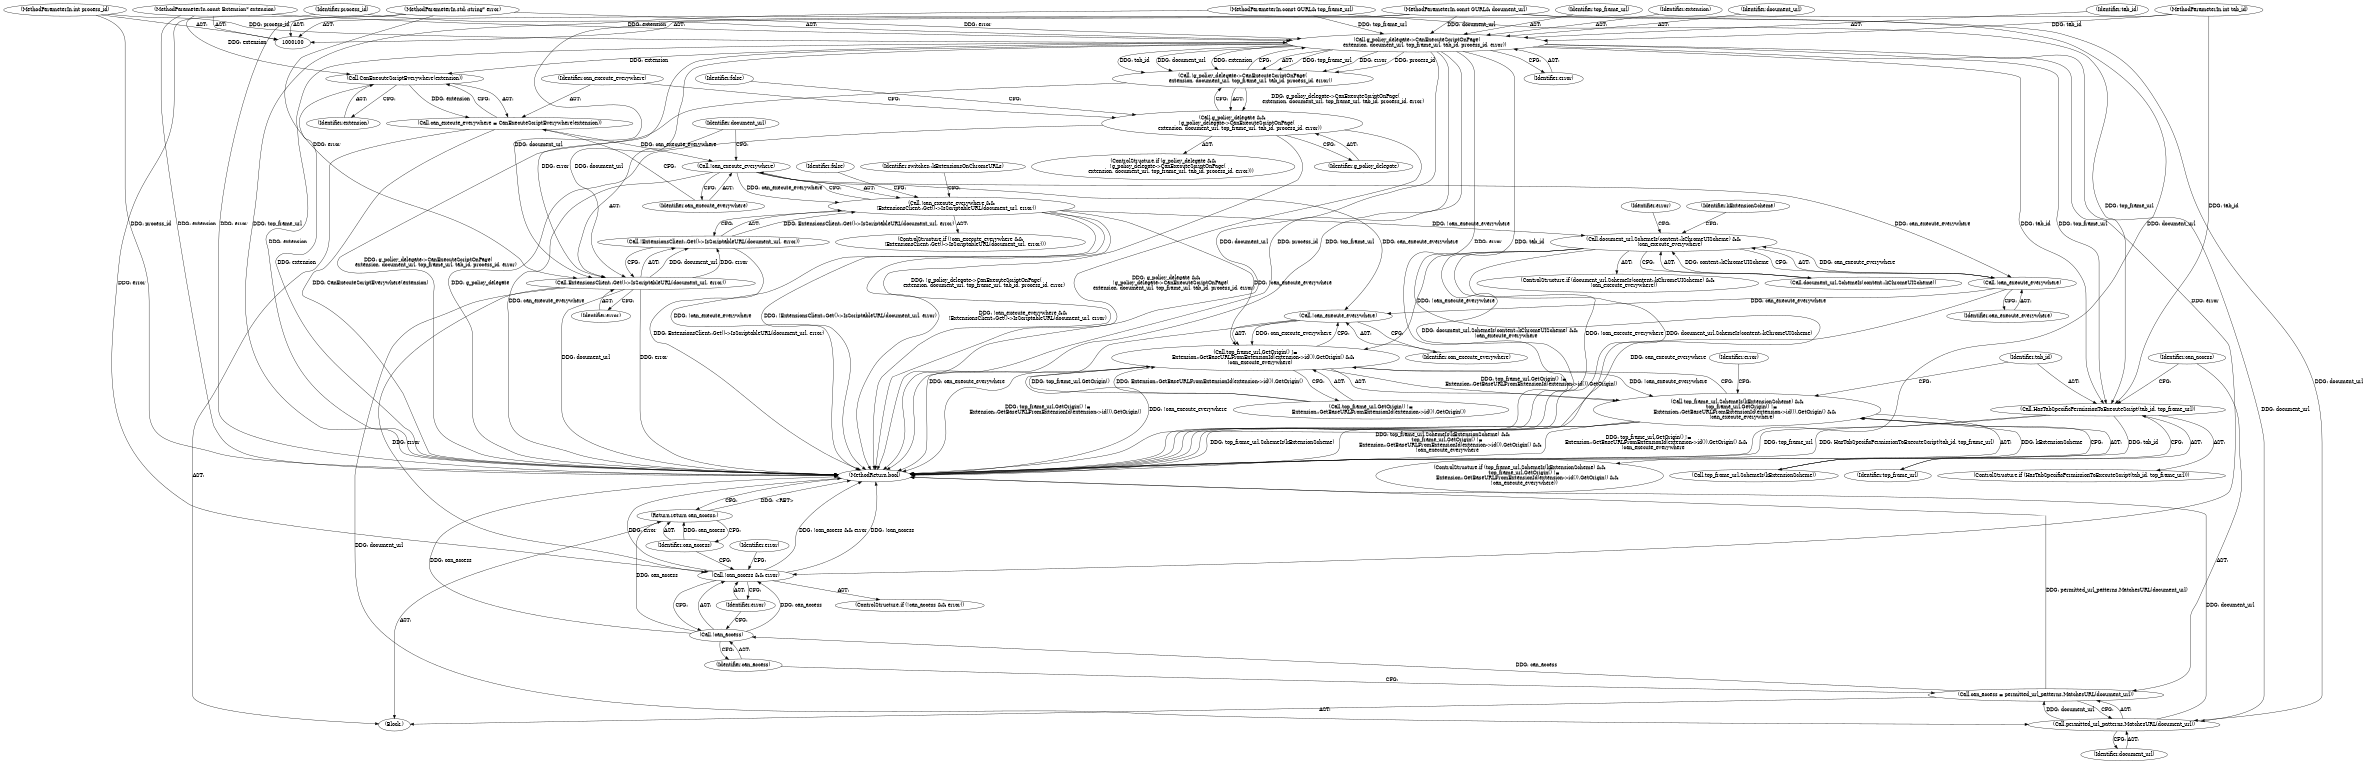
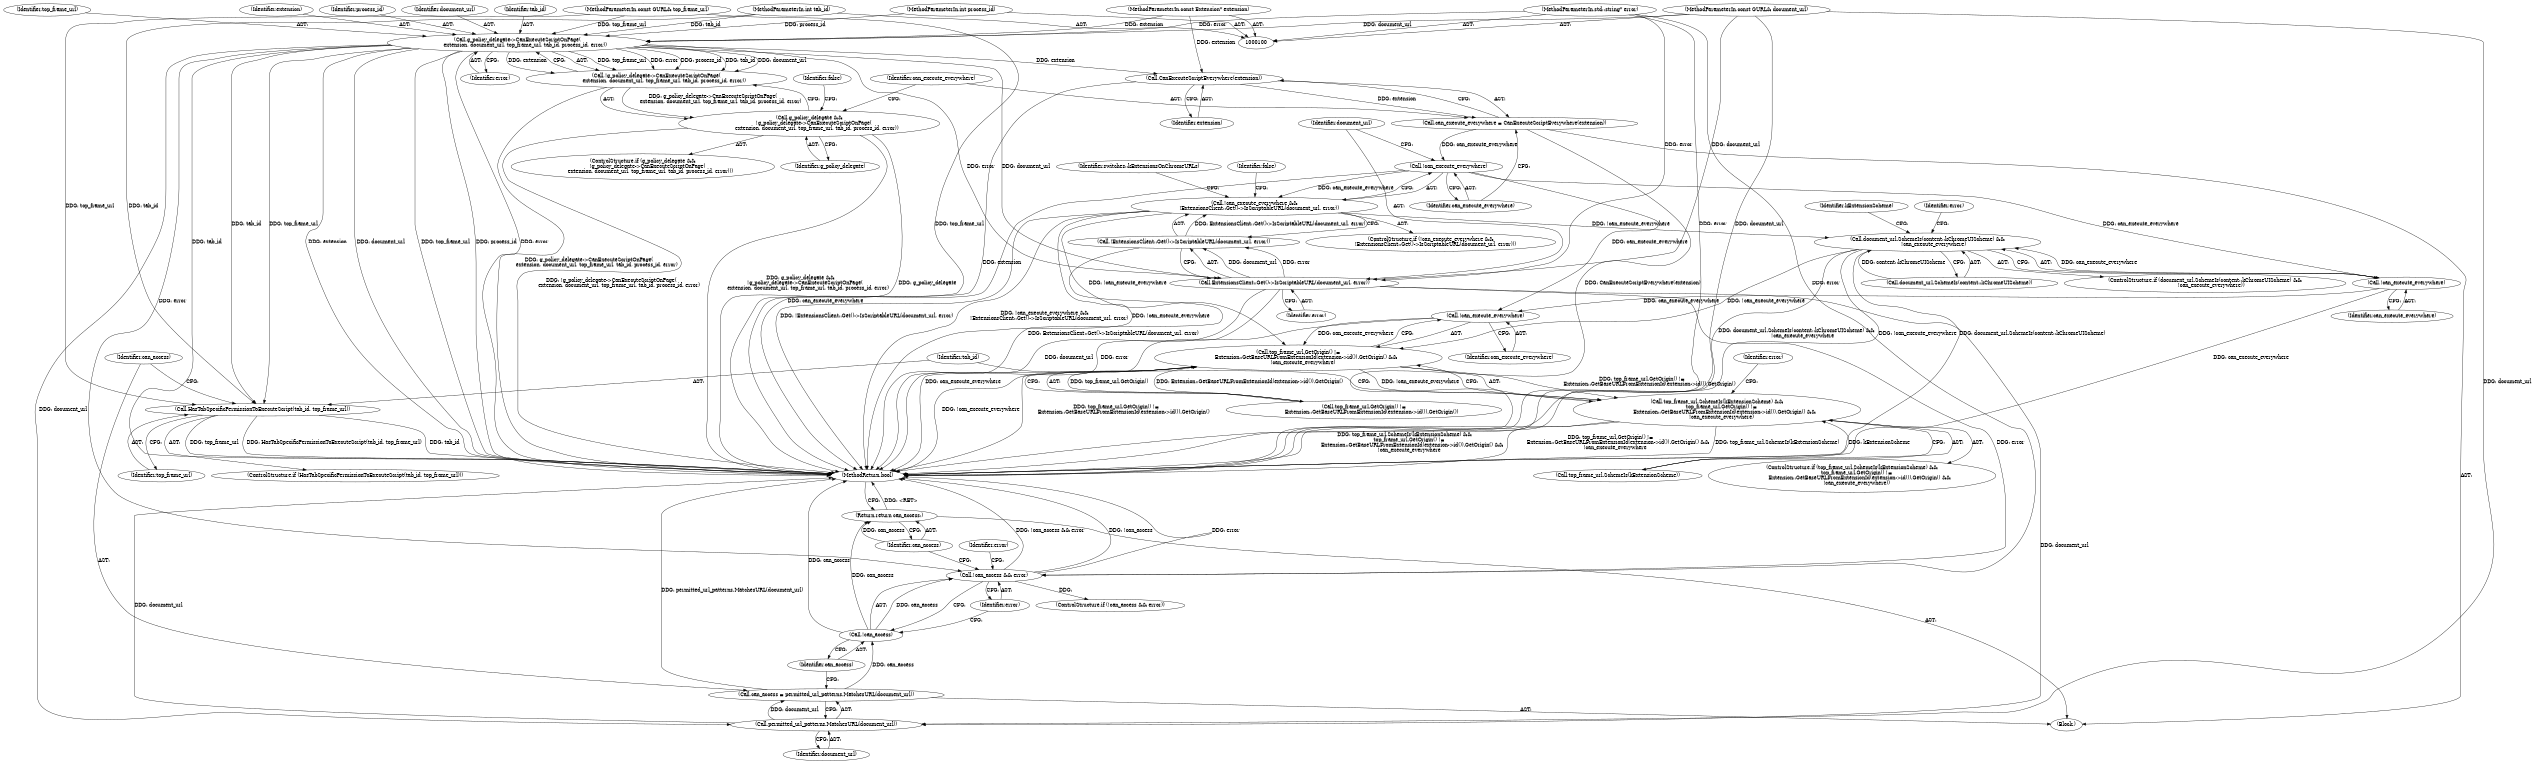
(254, 455) -> none
(138, 458) -> (1907, 564)
(246, 458) -> none
(844, 591) -> (1066, 591)
